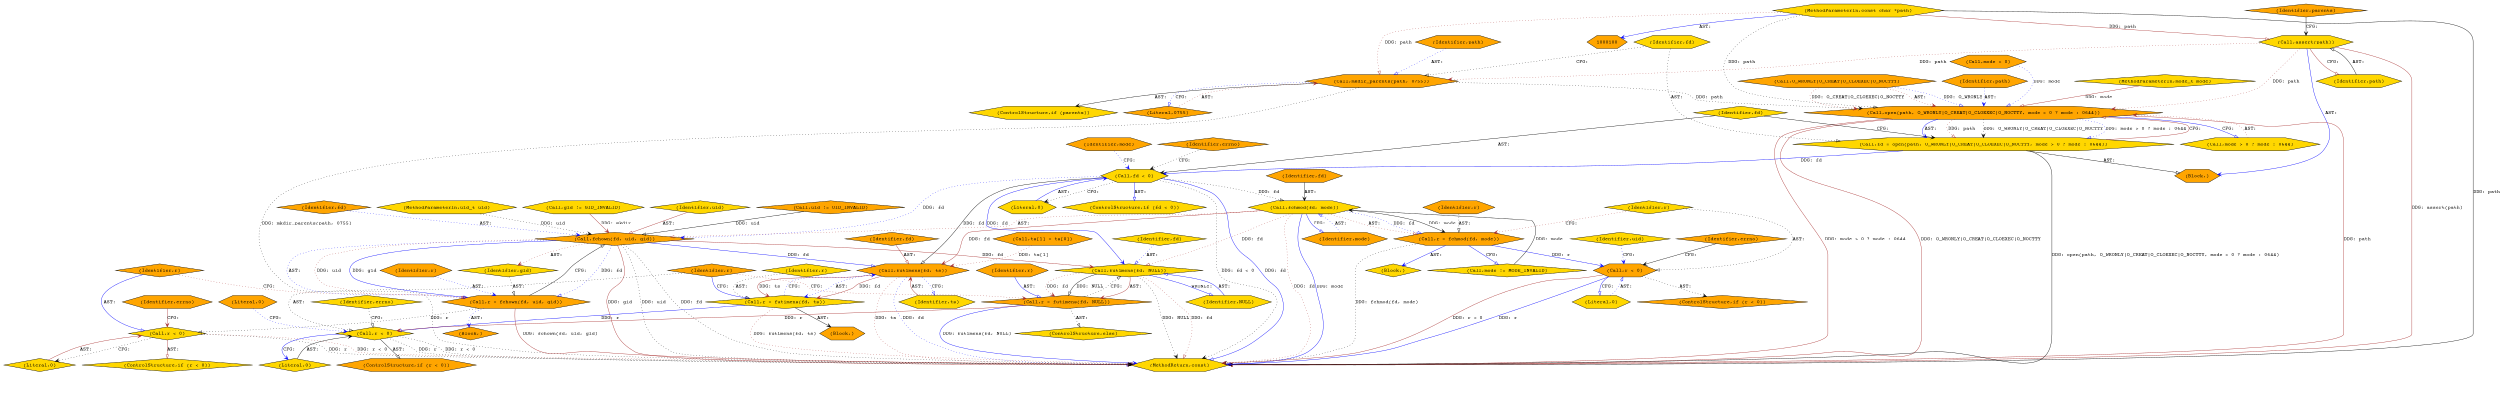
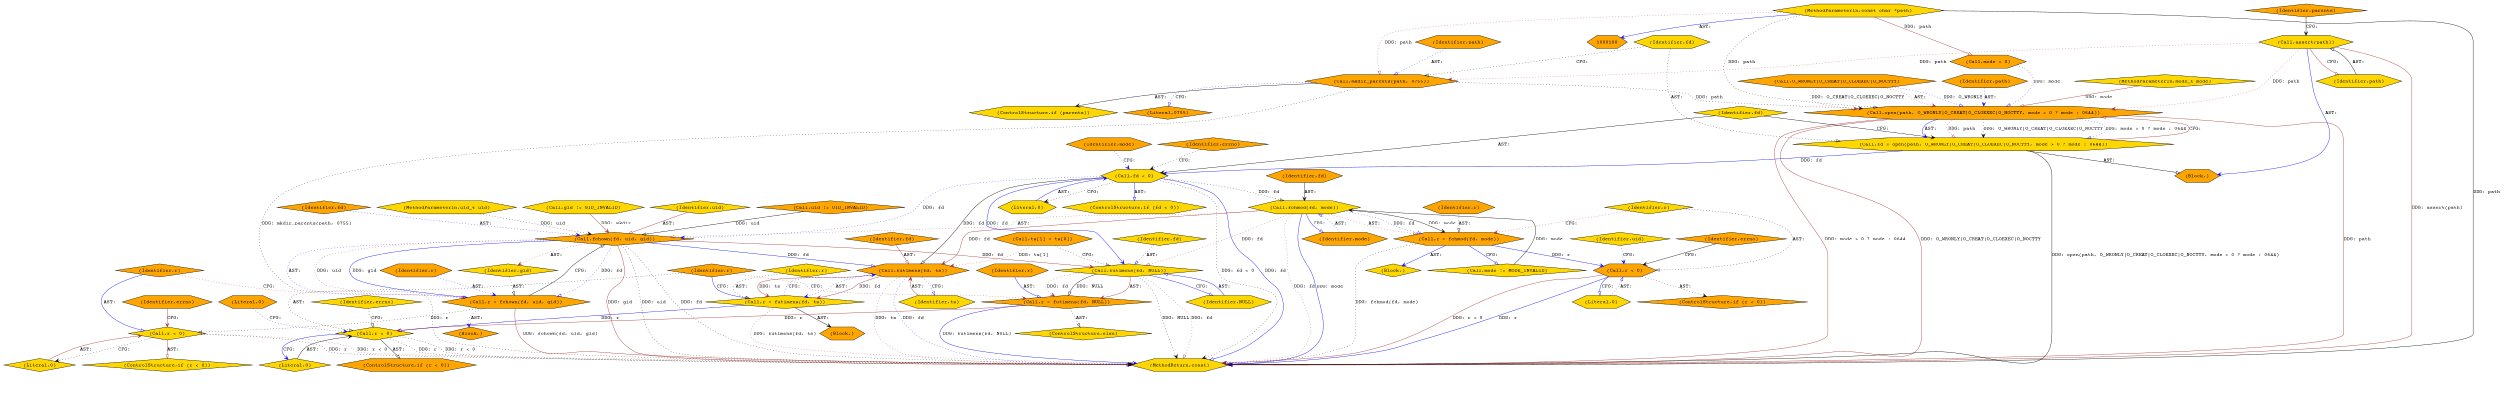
(2091, 27) -> (1921, 35)
(1219, 91) -> none
(2250, 144) -> none
(1204, 286) -> (1204, 286)
(1102, 290) -> (1080, 256)
